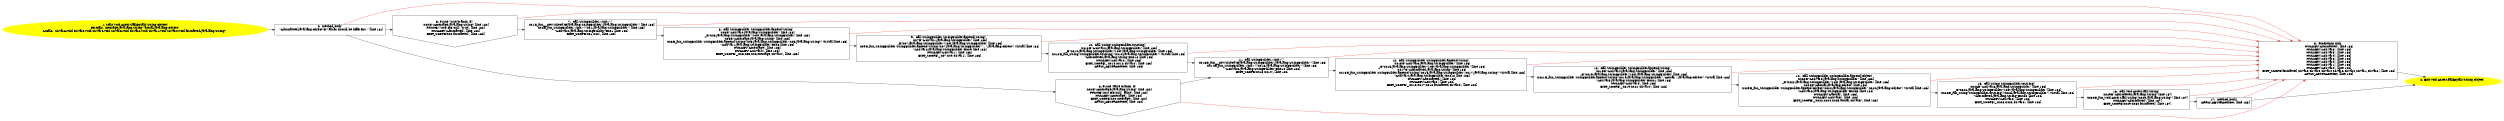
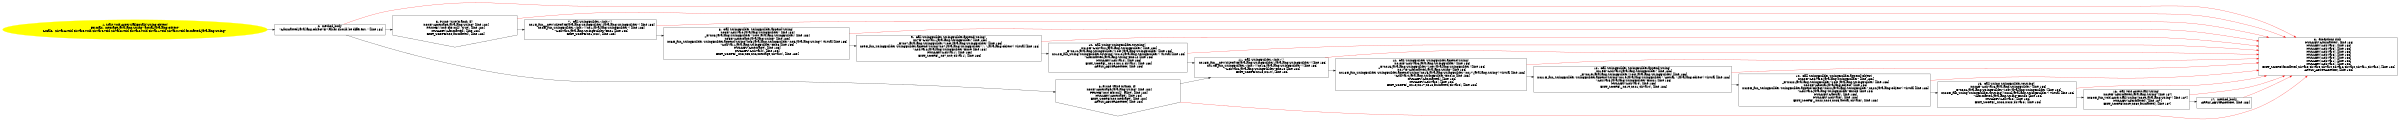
(2453, 81) -> none
